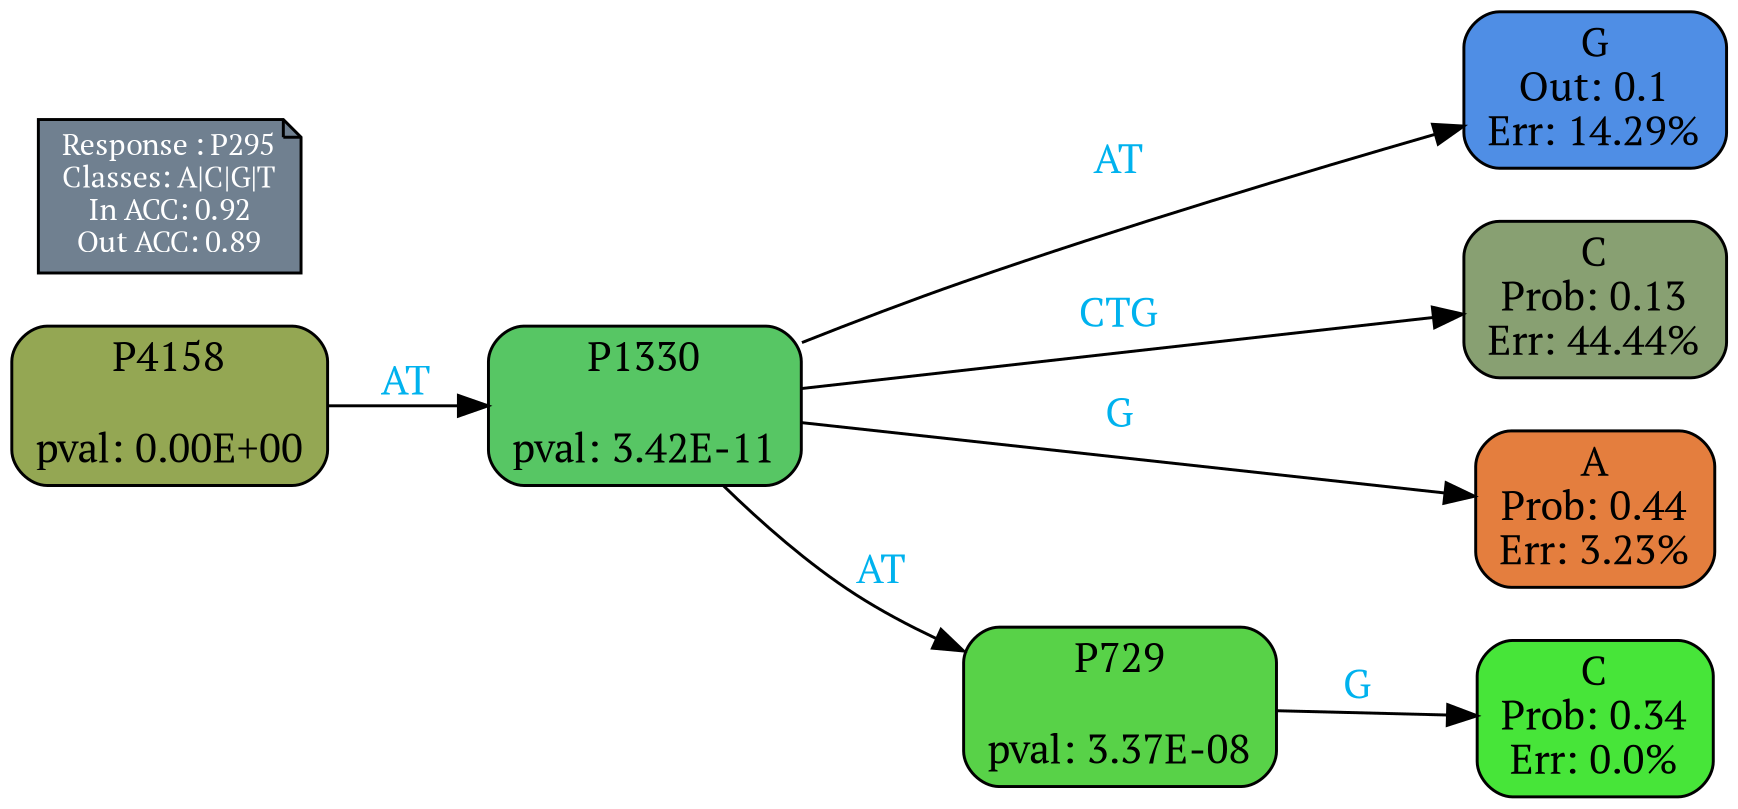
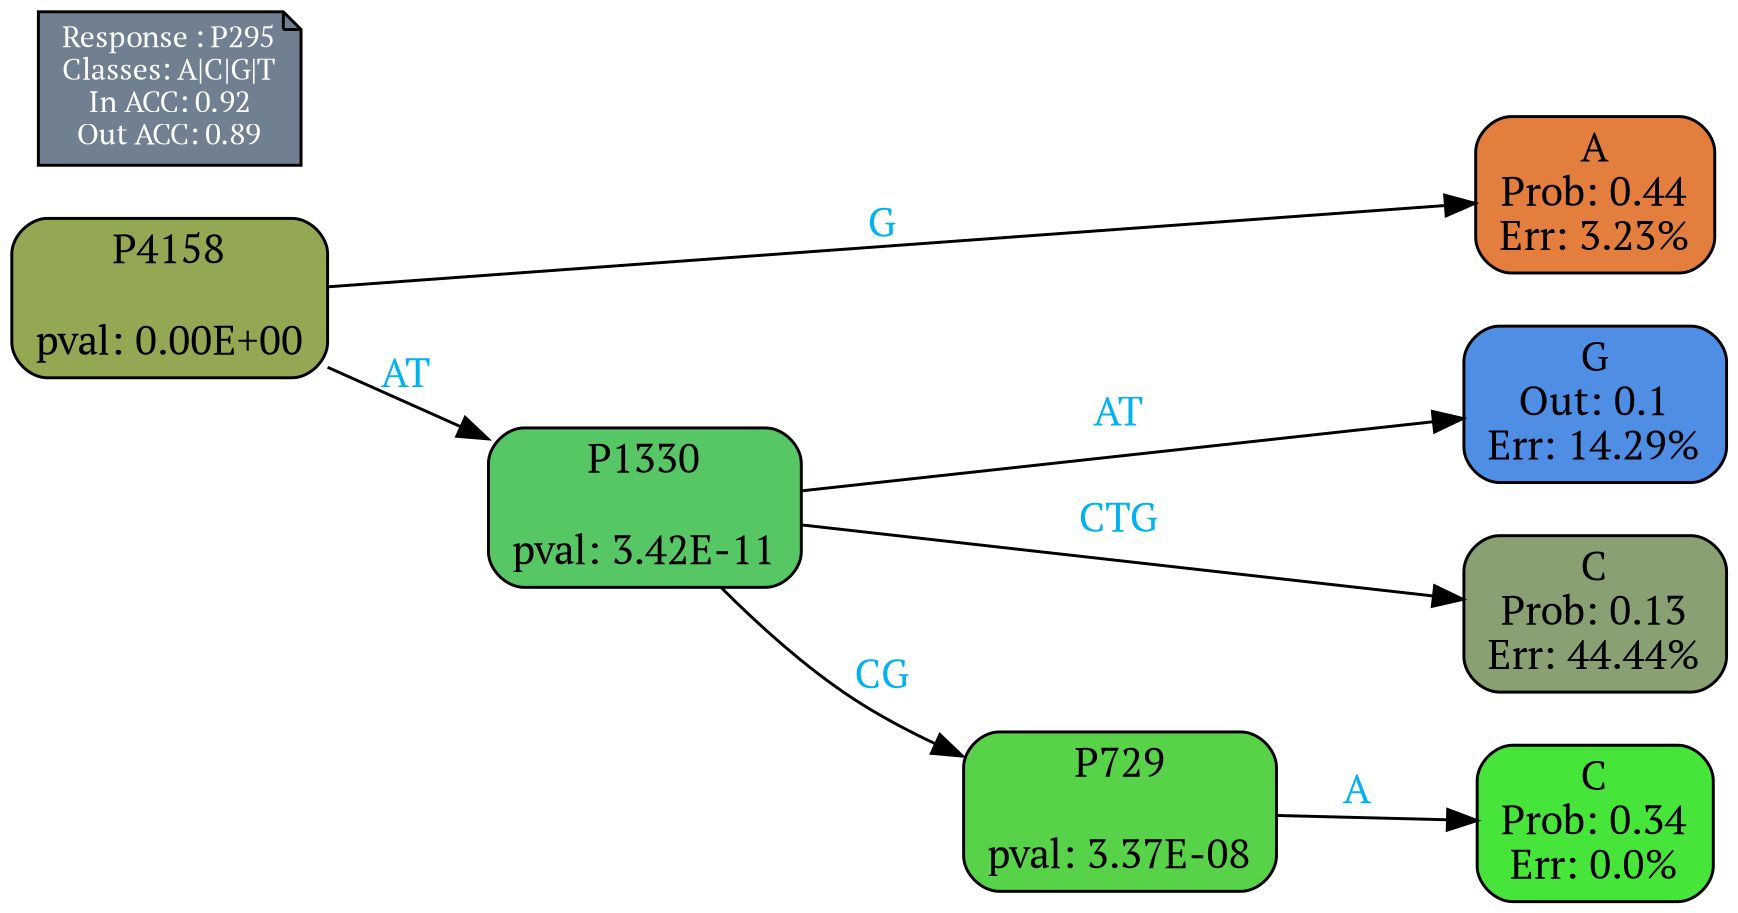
(1123, 458) -> (887, 246)
(882, 573) -> (882, 677)
(1358, 688) -> (1358, 792)
